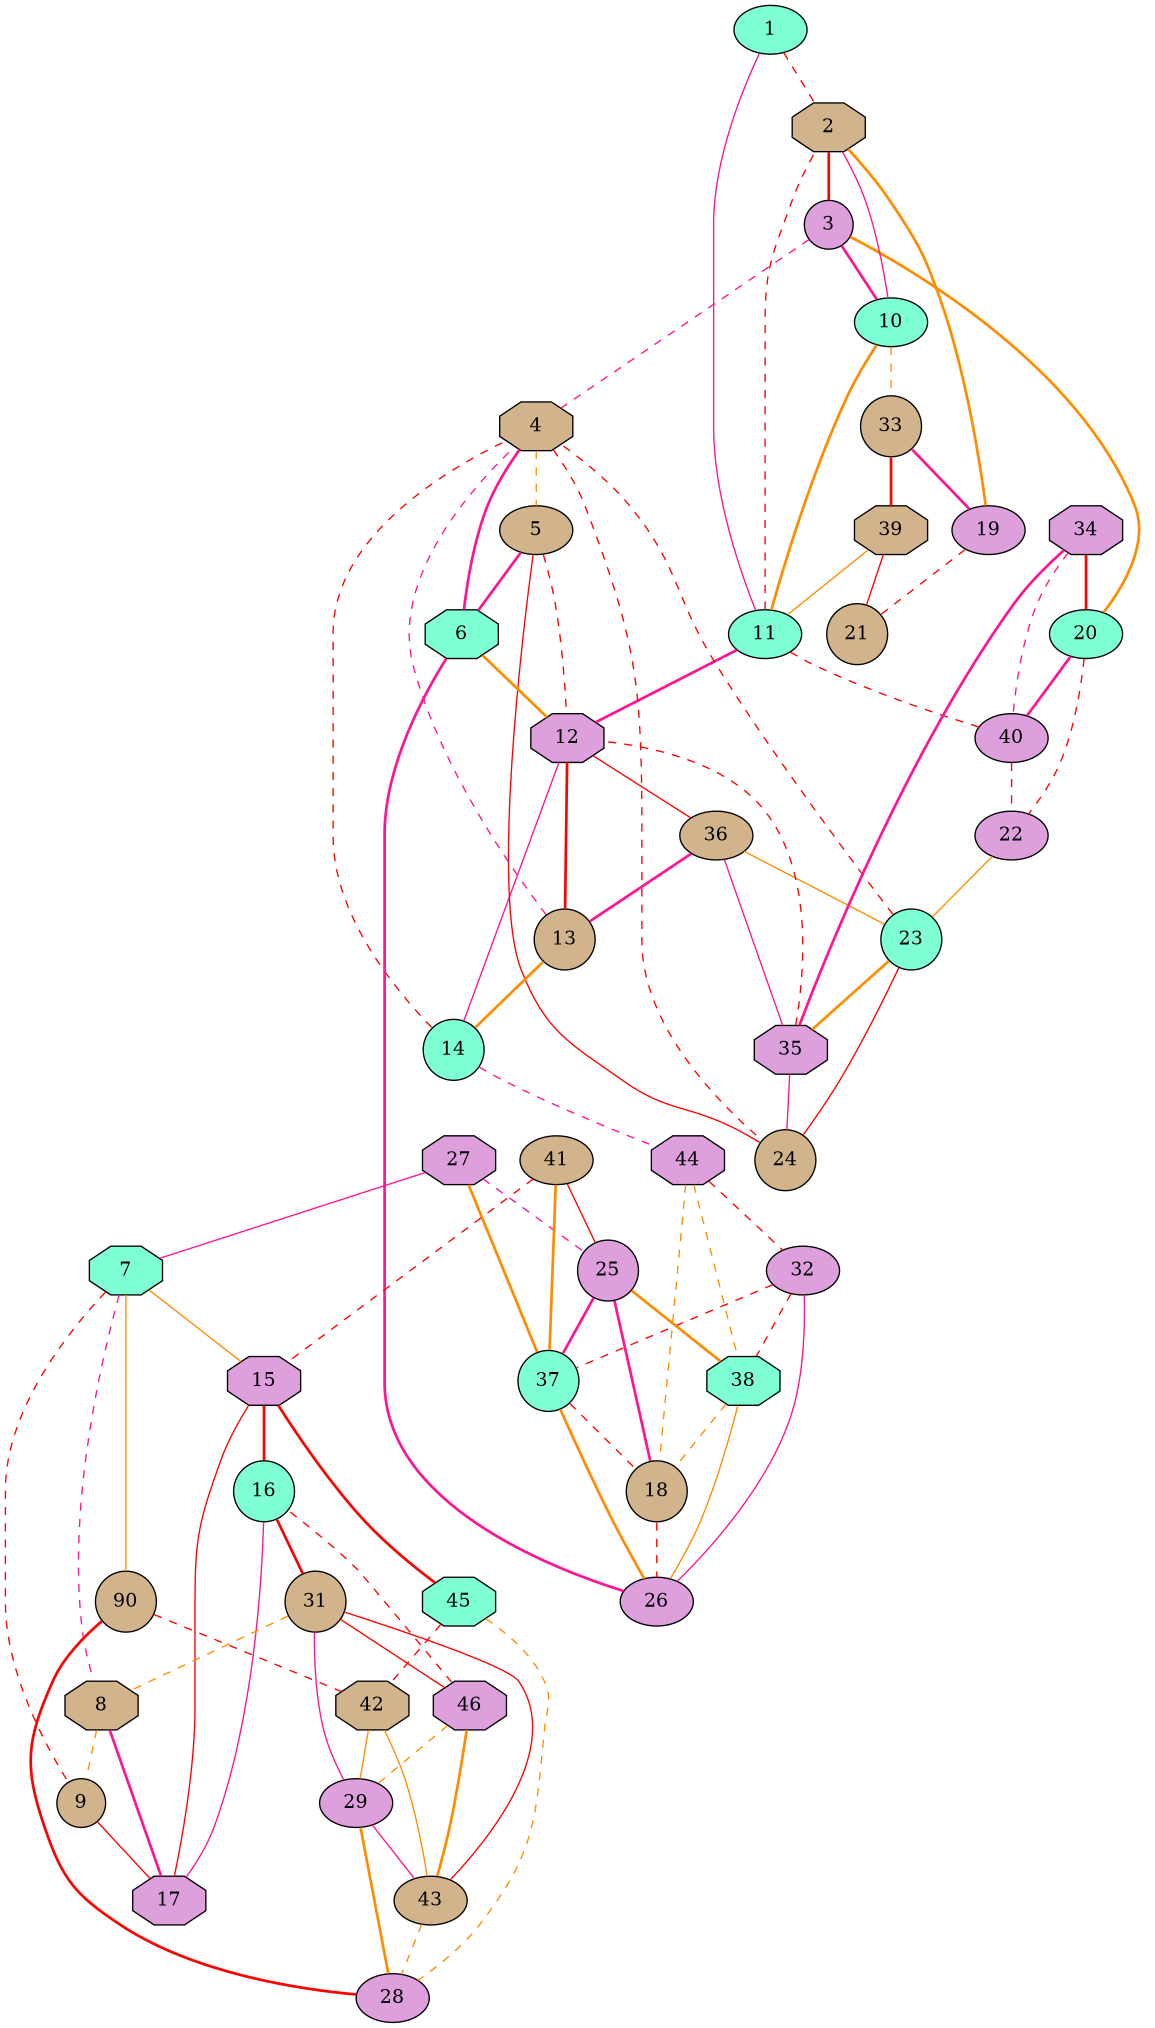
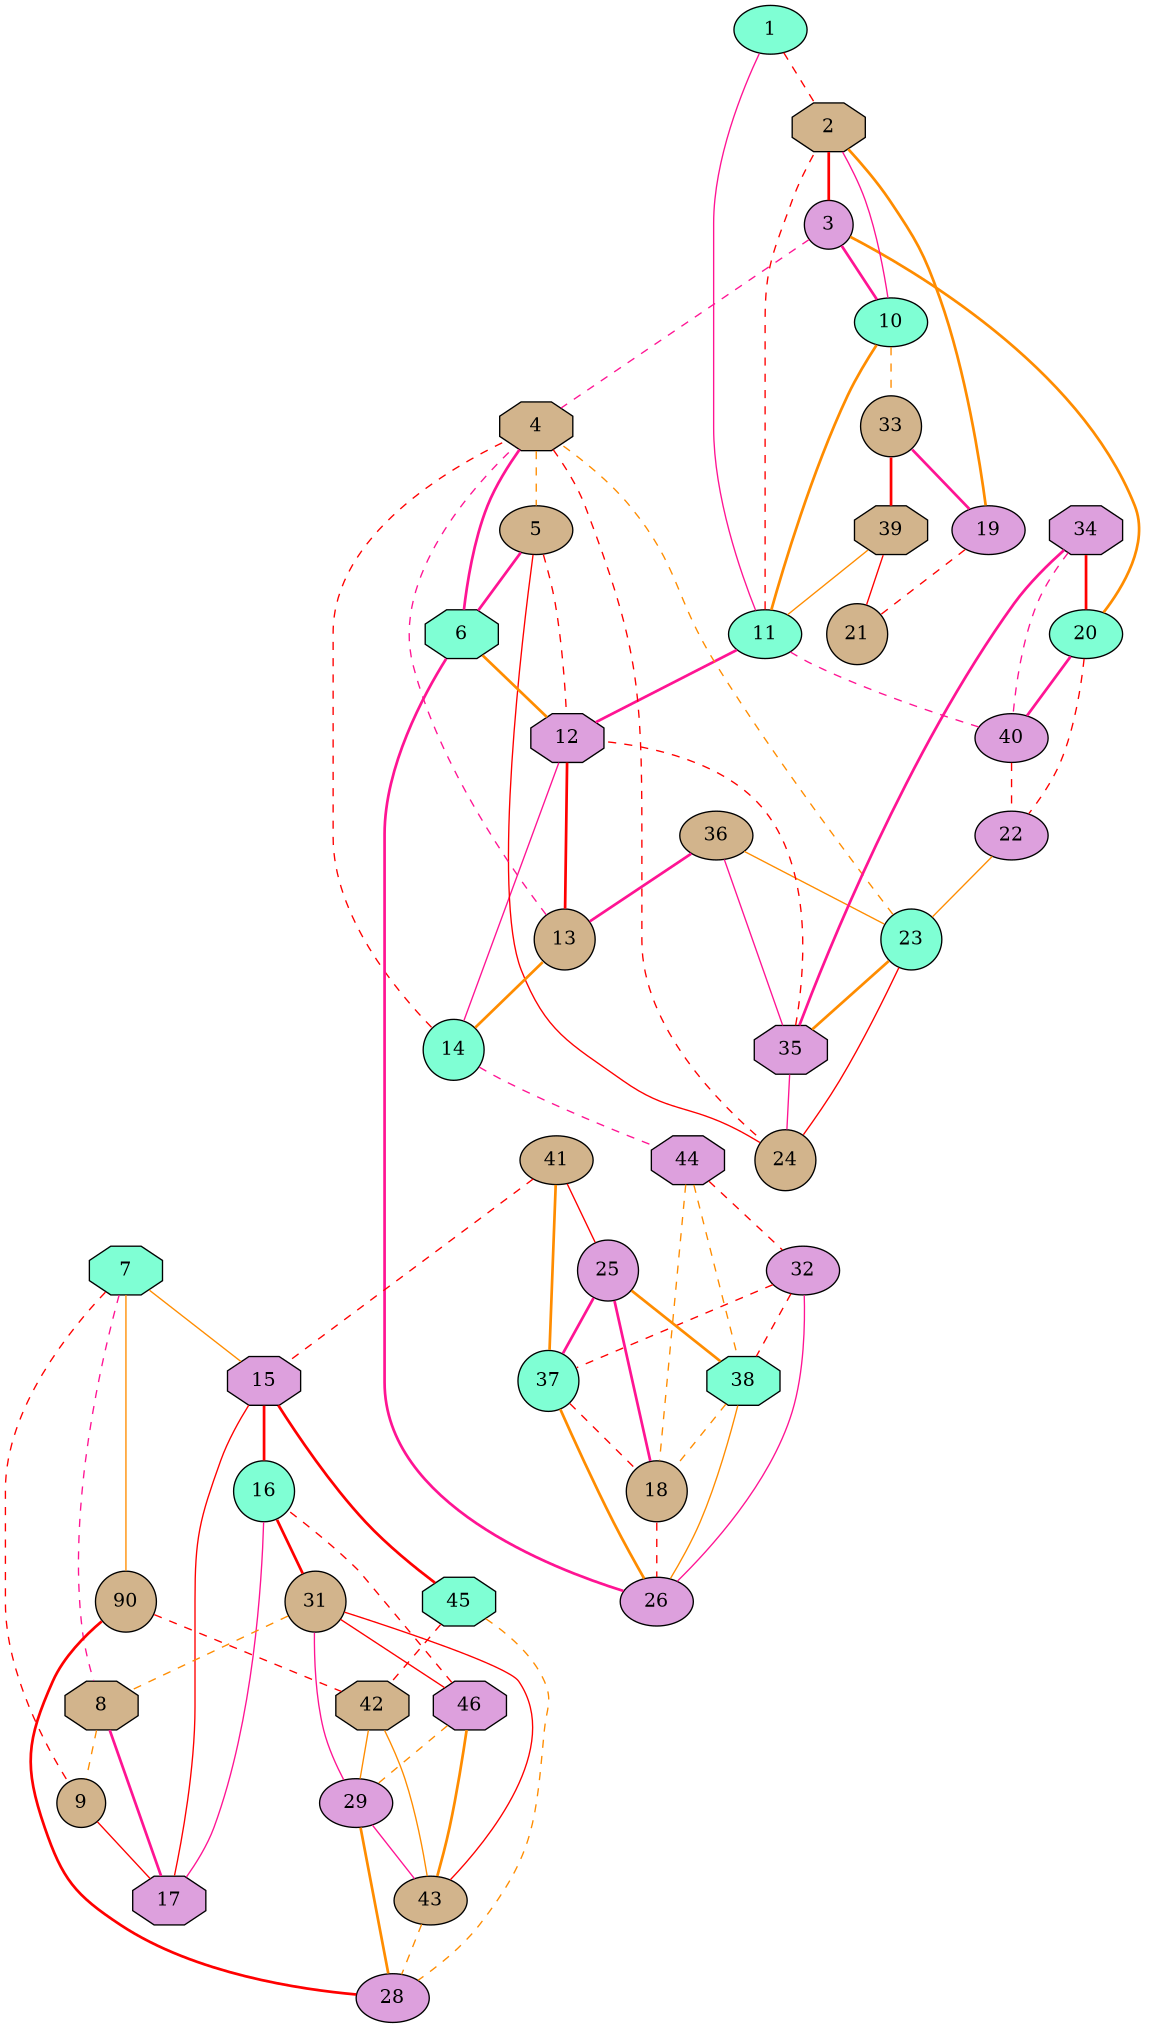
(725, 678) -> (725, 678)
(883, 694) -> (883, 694)
(632, 781) -> none
(459, 1160) -> none
